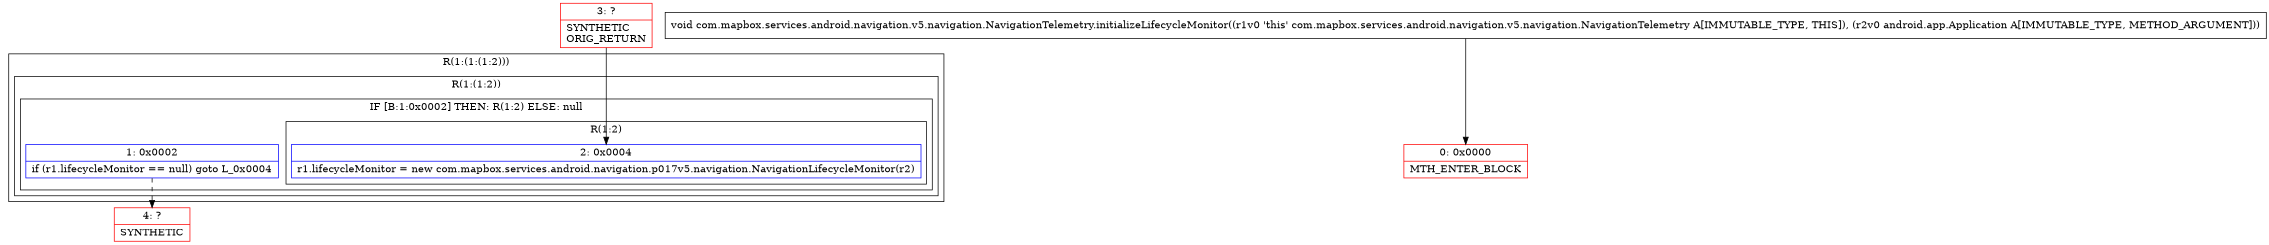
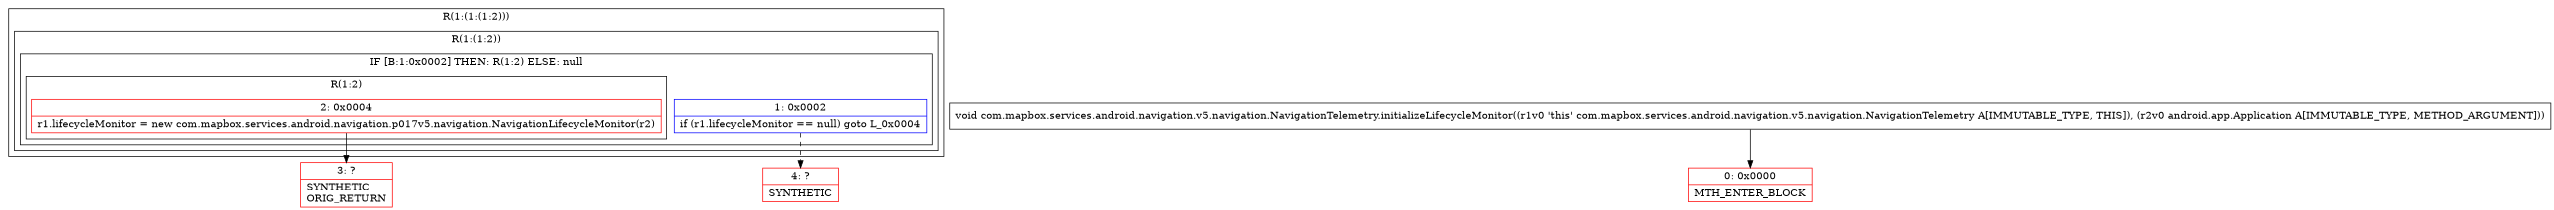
(606, 92) -> (346, 144)
(606, 161) -> (346, 116)
